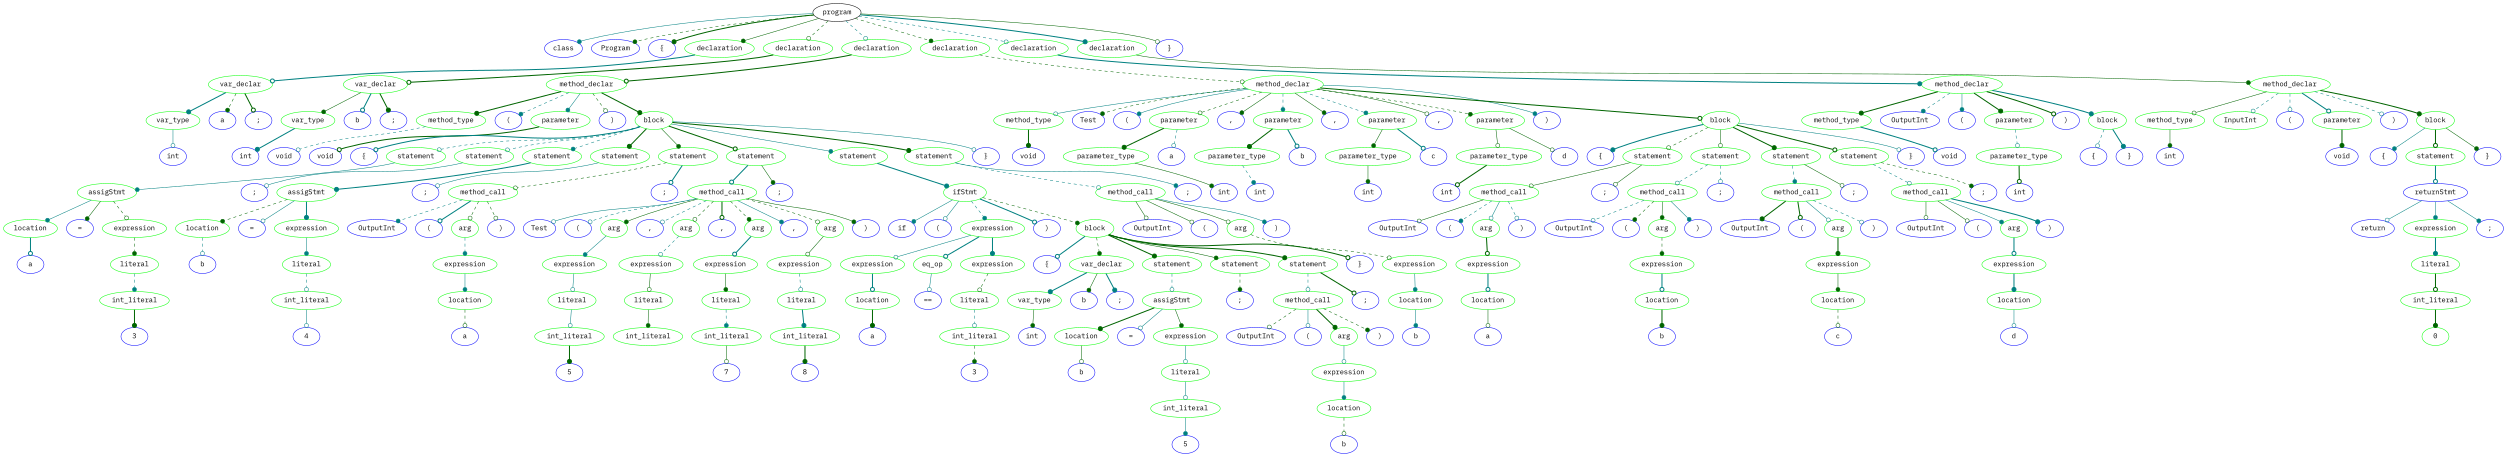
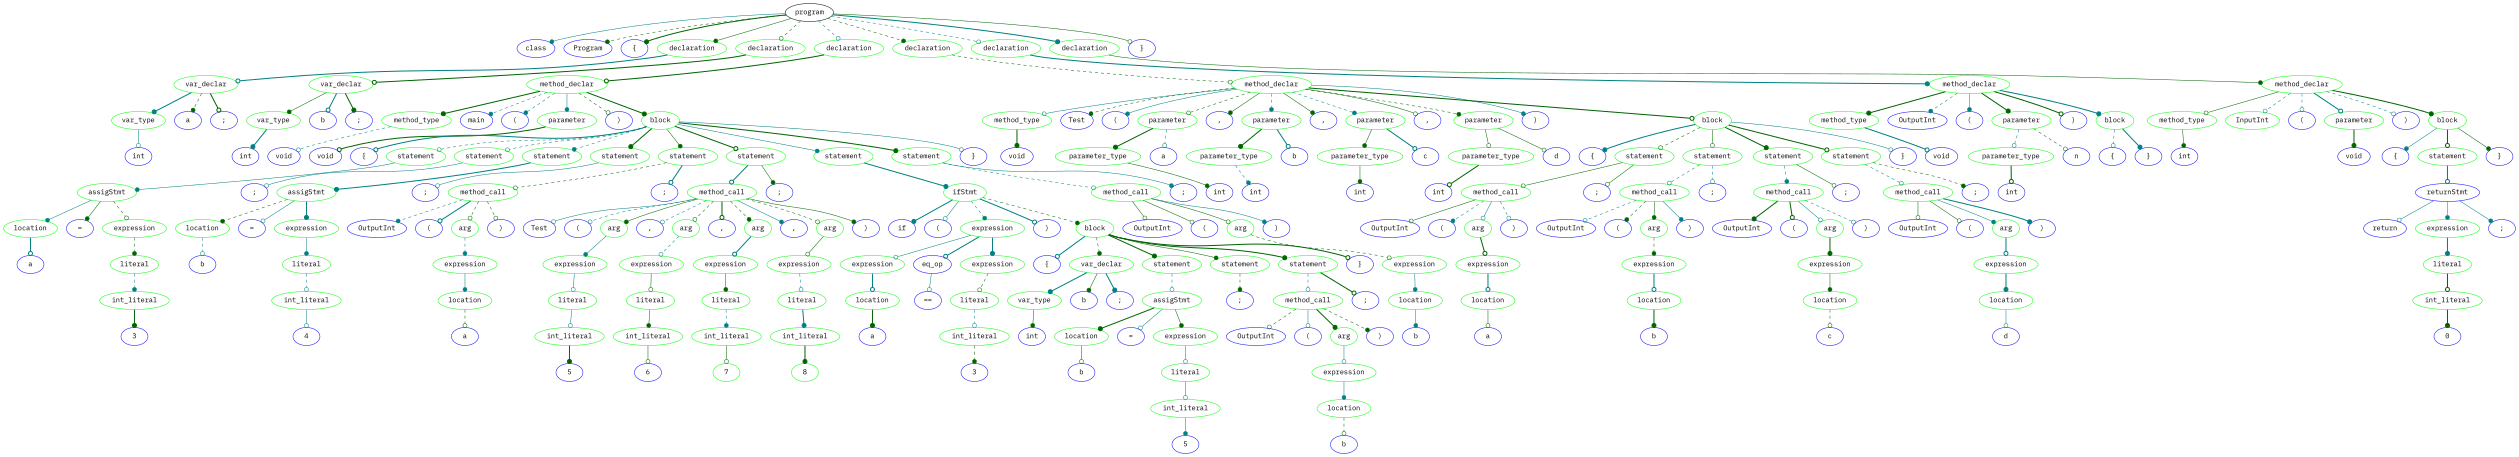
none -> (476, 120)
none -> (2076, 156)
(934, 210) -> (934, 210)
(932, 264) -> (932, 264)
(2435, 336) -> (2447, 336)
none -> (648, 372)
(726, 372) -> (726, 372)
(805, 372) -> (805, 372)
